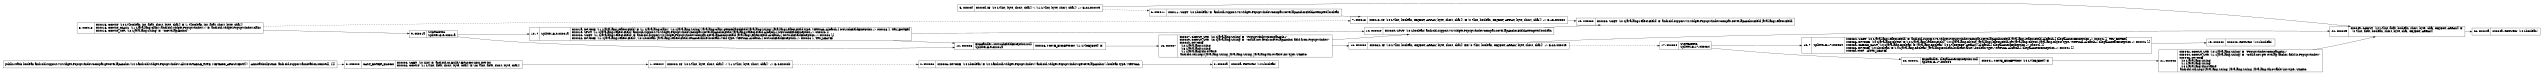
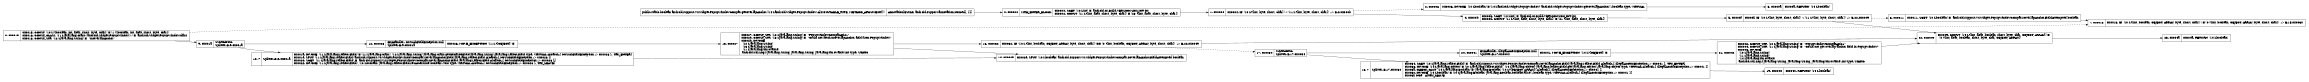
none -> (1535, 18)
(1686, 22) -> none
(923, 42) -> none
(378, 64) -> (1036, 12)
